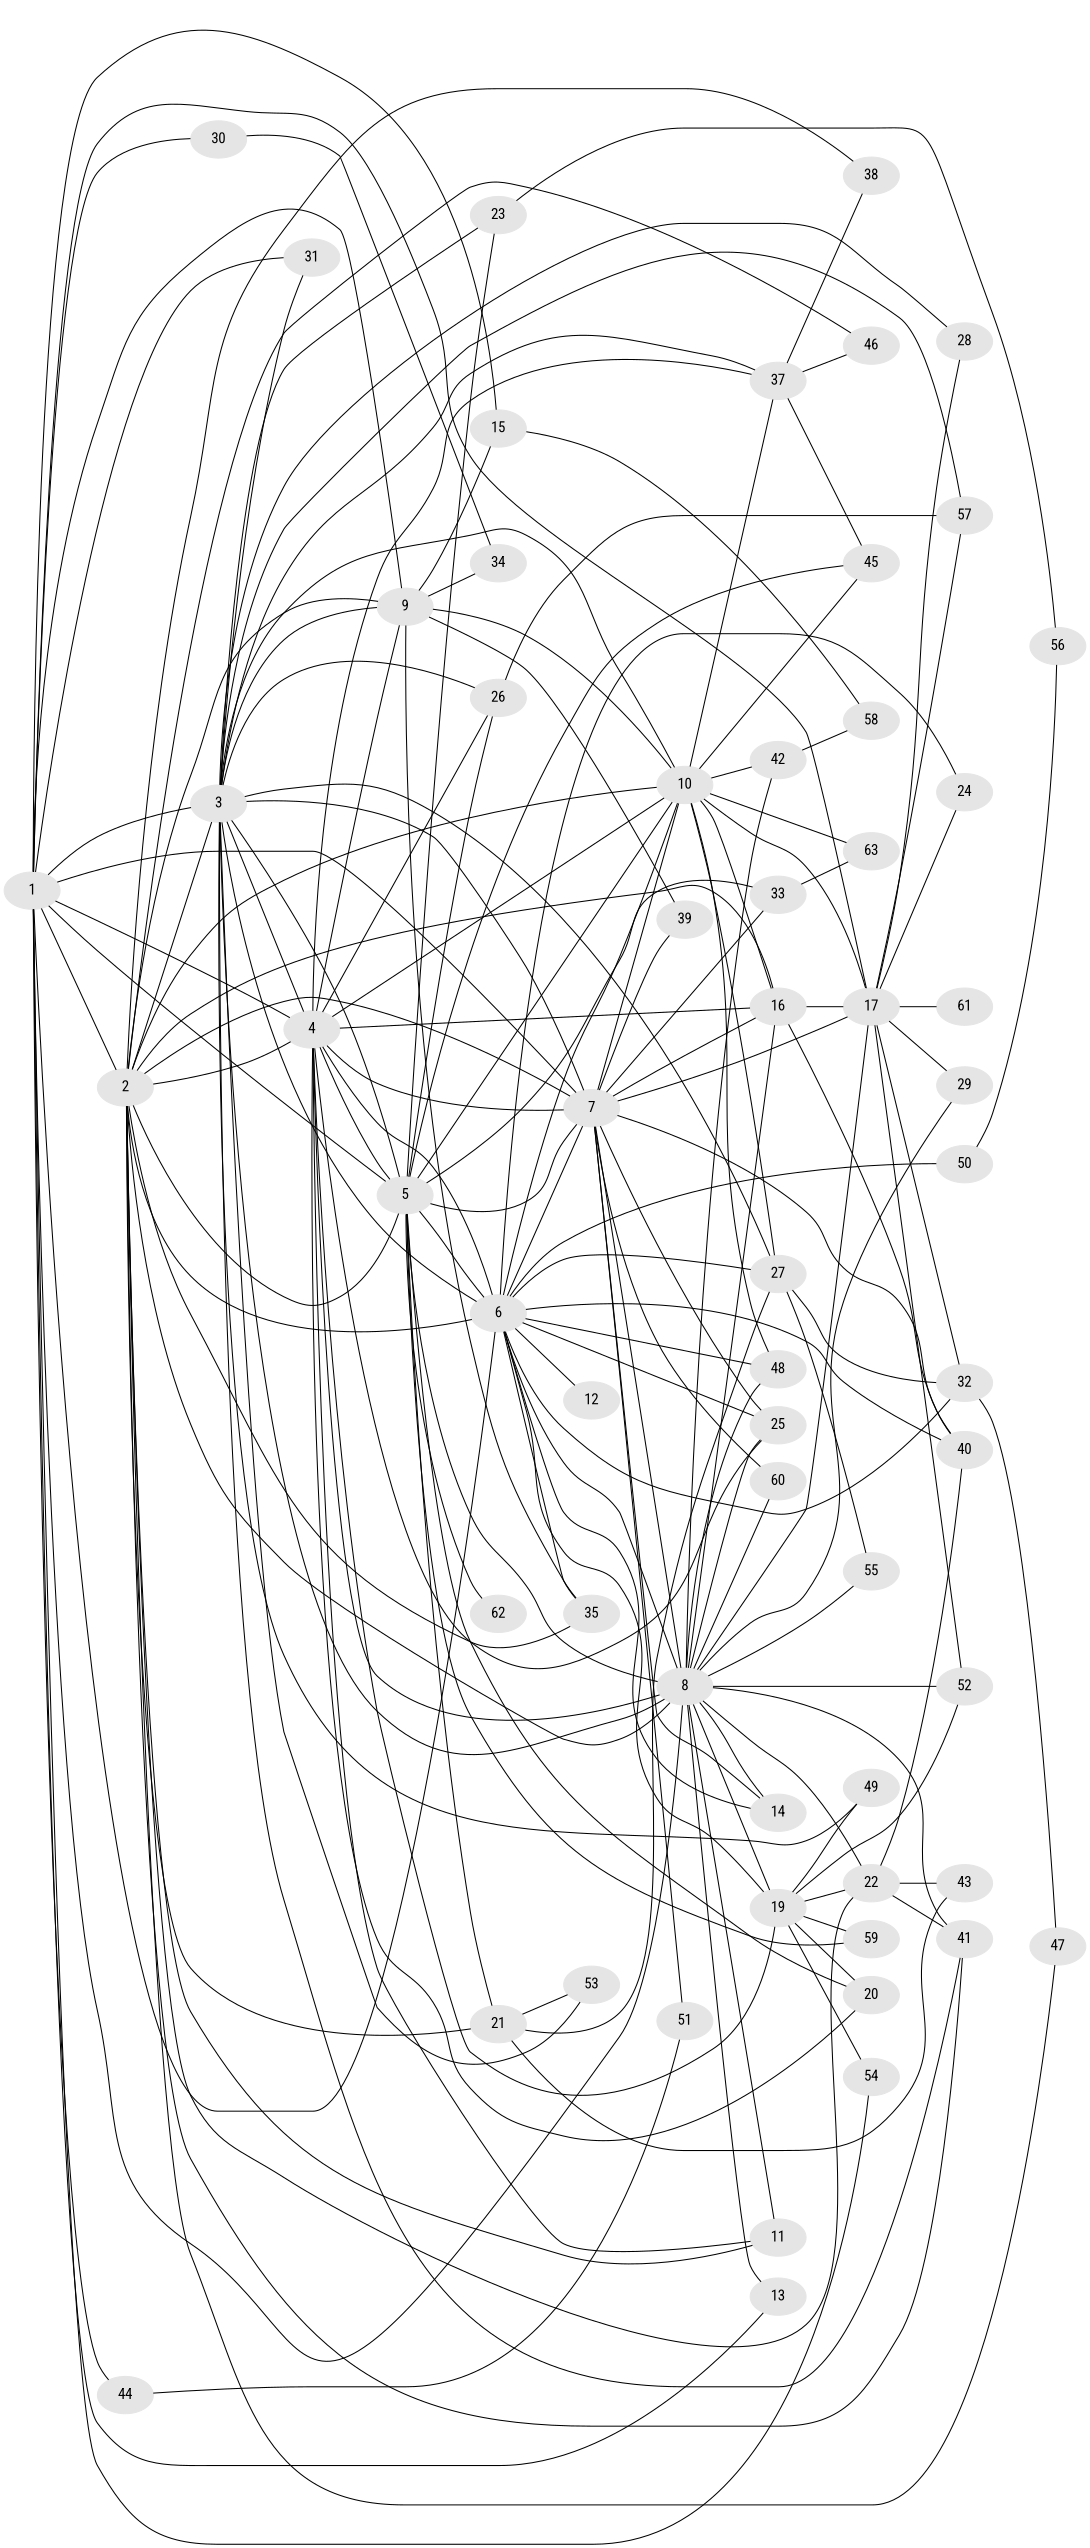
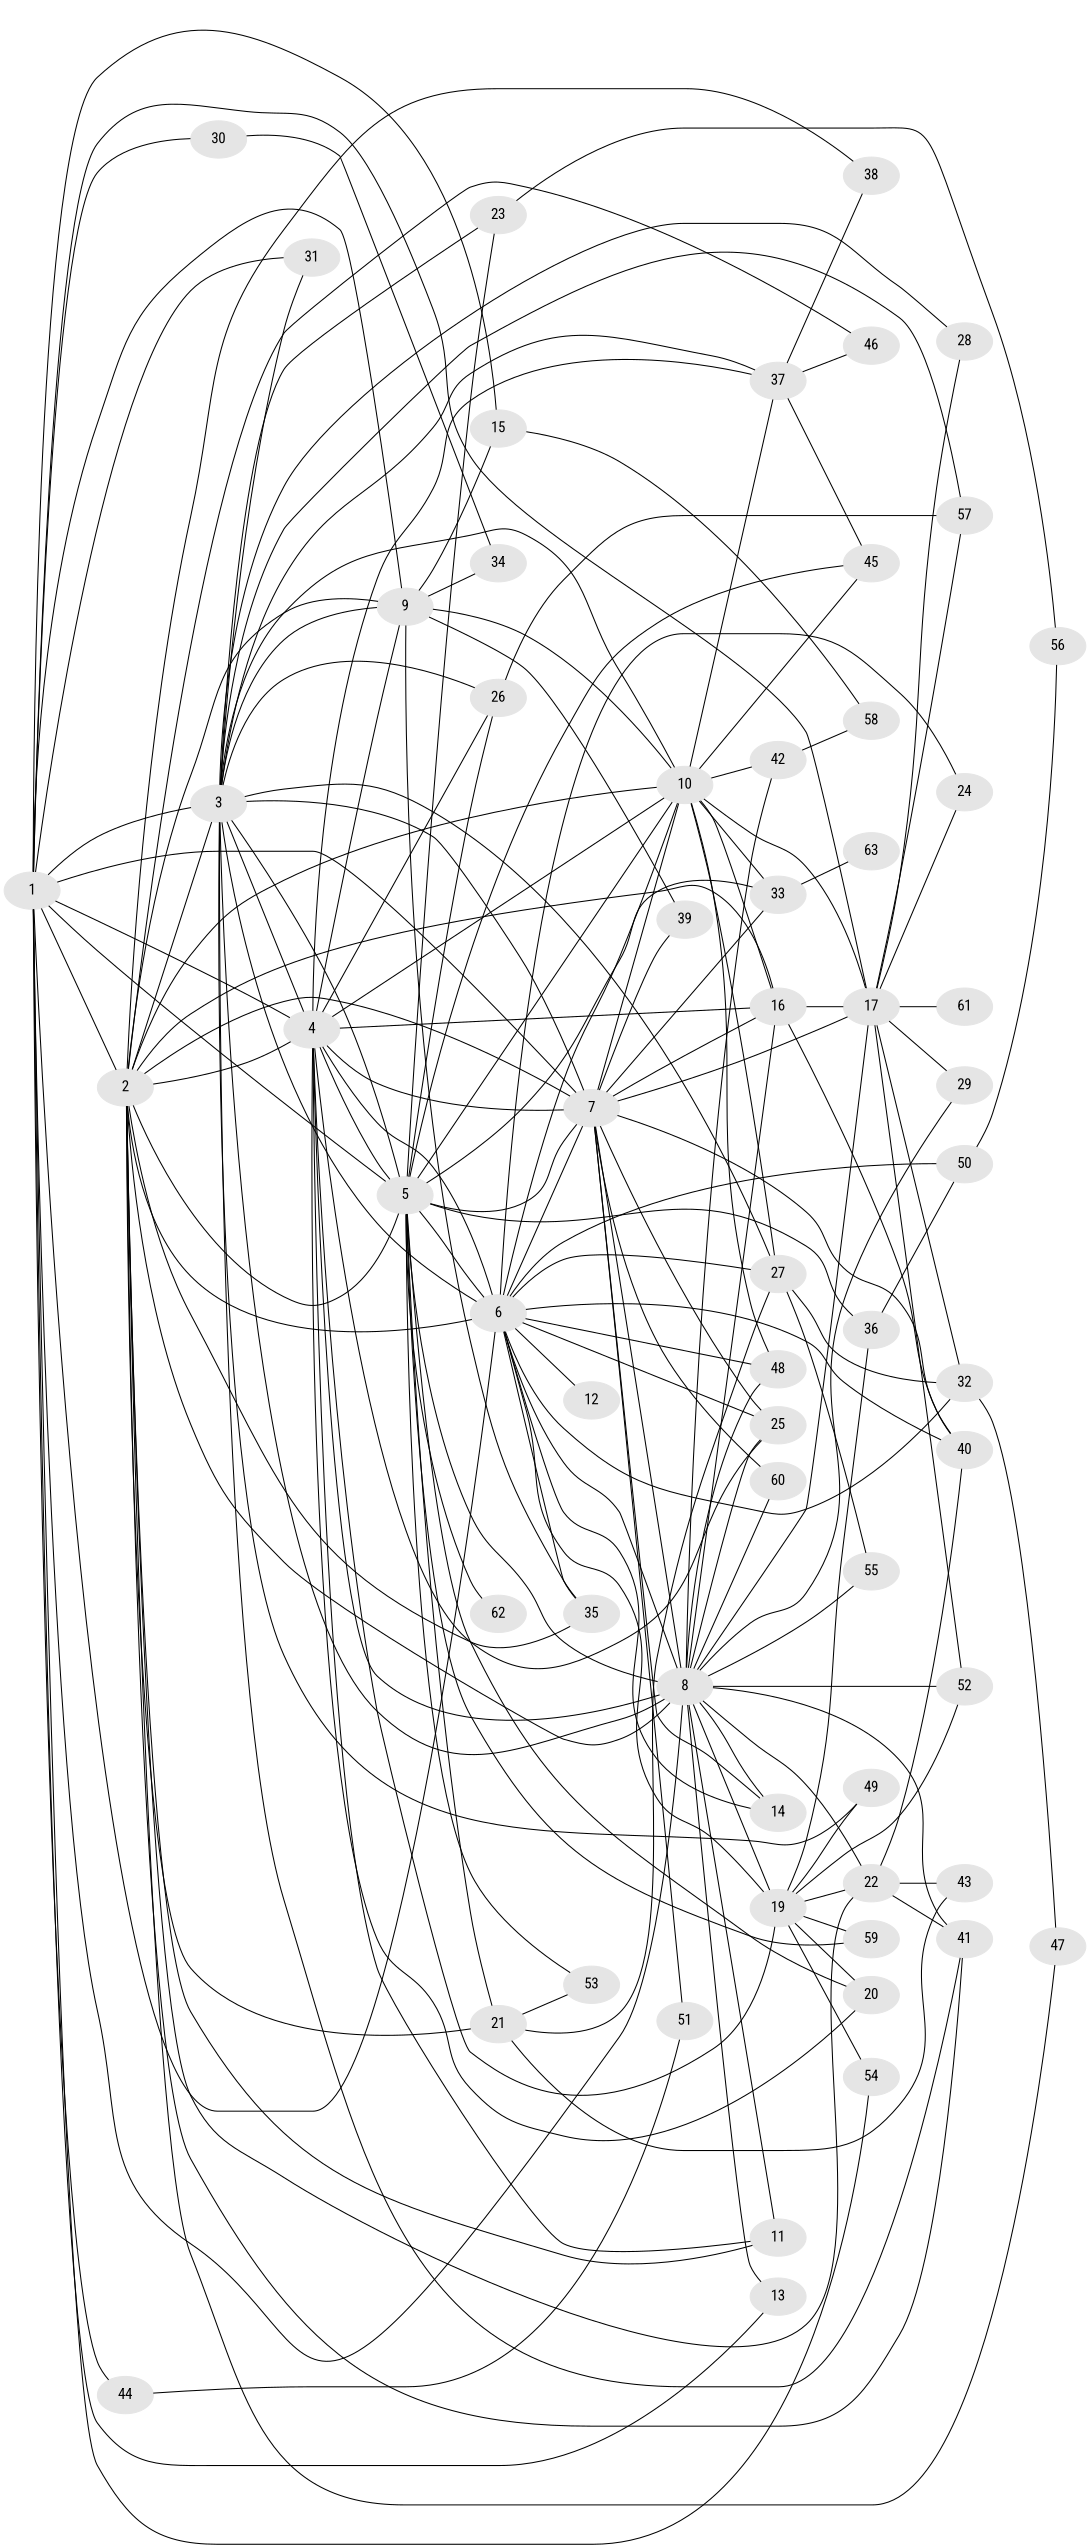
(778, 818) -> (731, 840)
none -> (871, 1330)
(258, 1509) -> (421, 1597)
